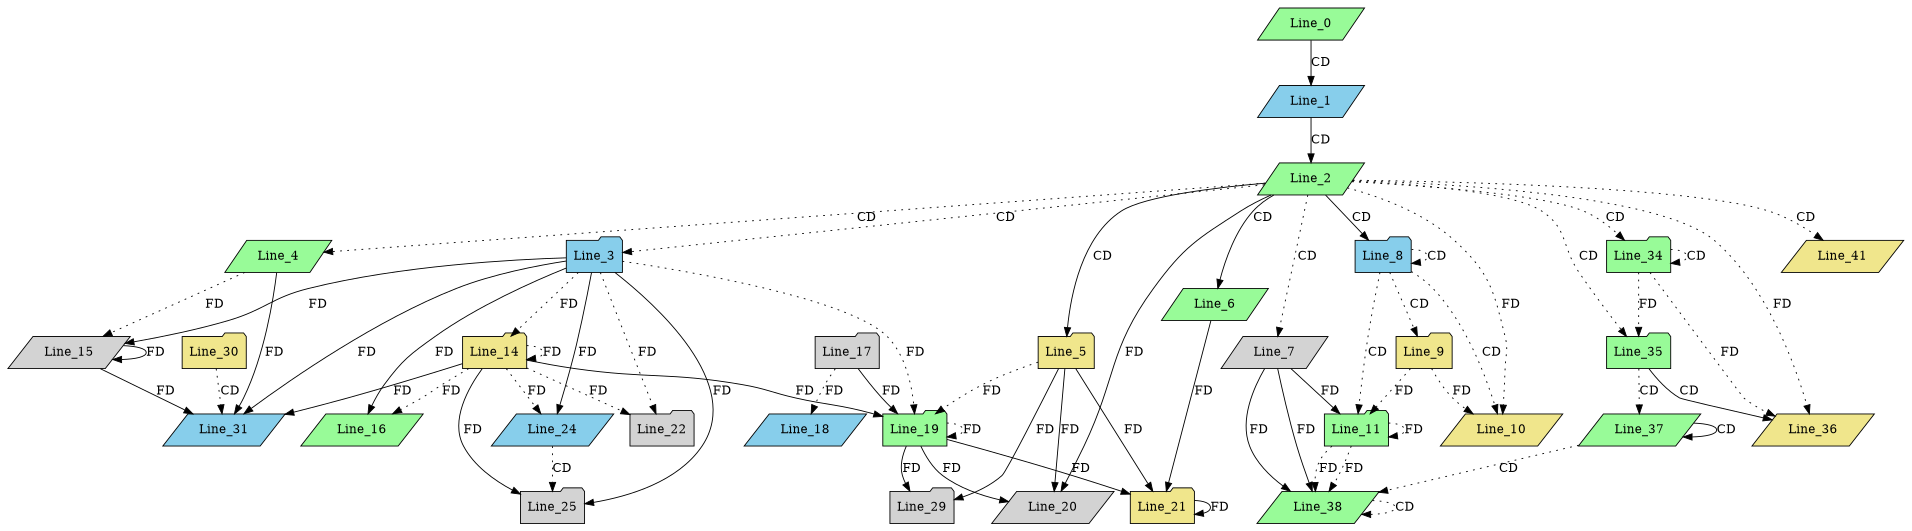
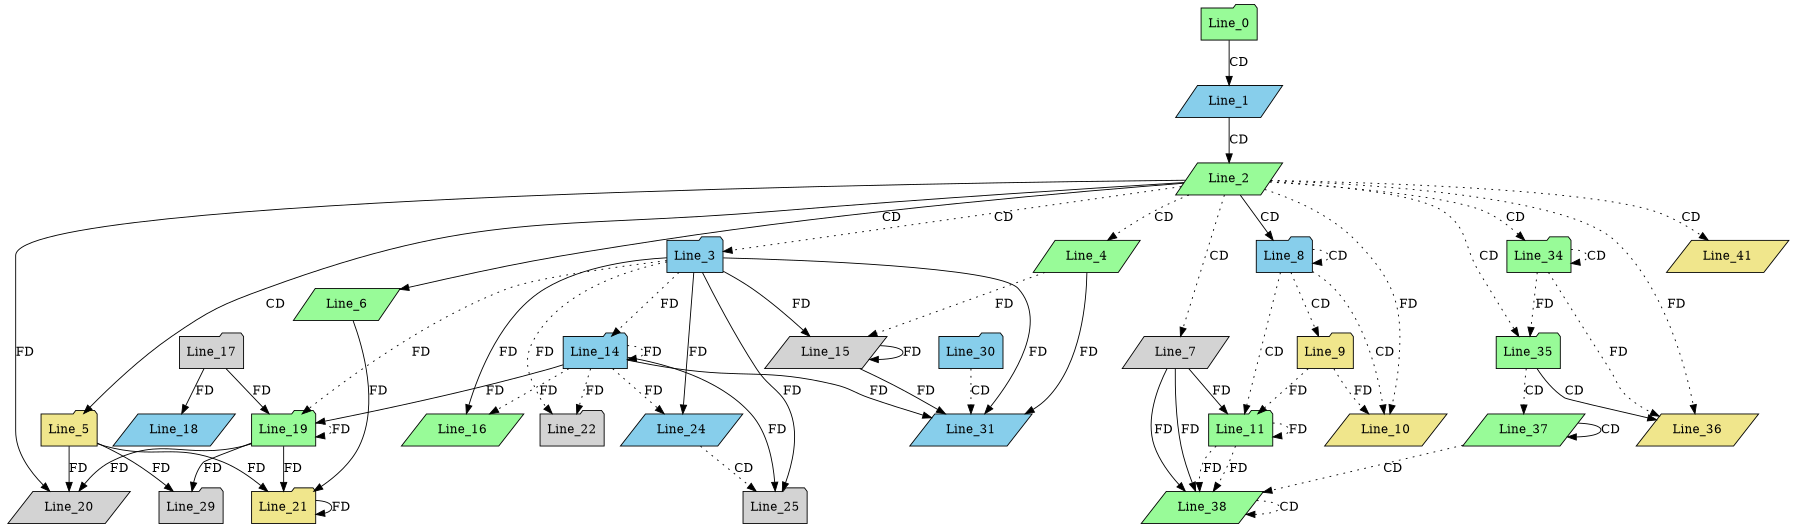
(1311, 24) -> (1229, 24)
(214, 353) -> (971, 353)
(495, 353) -> (595, 353)
(989, 382) -> none
(824, 387) -> (195, 387)
